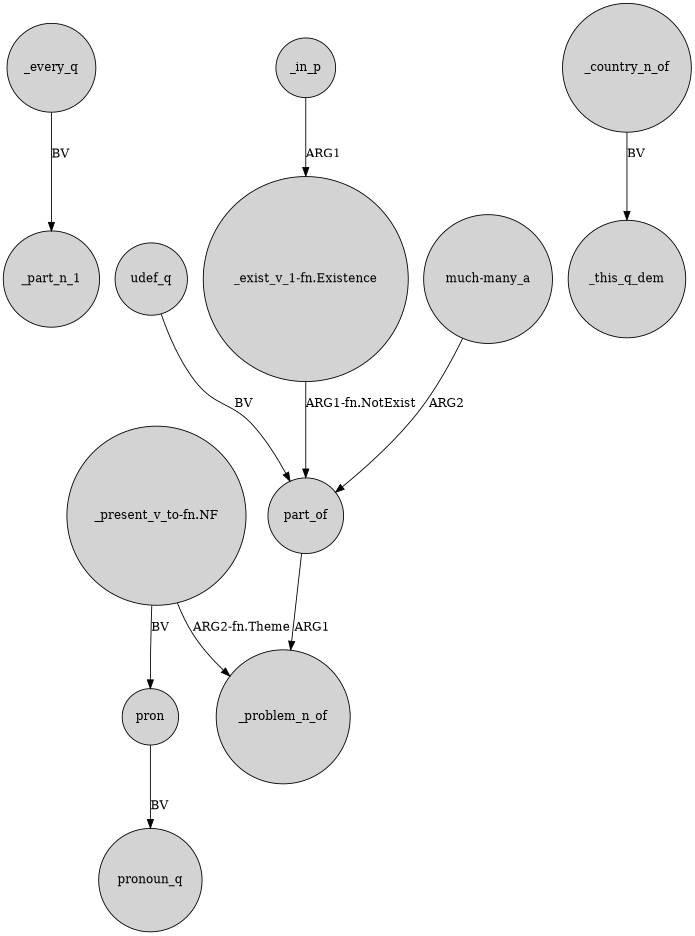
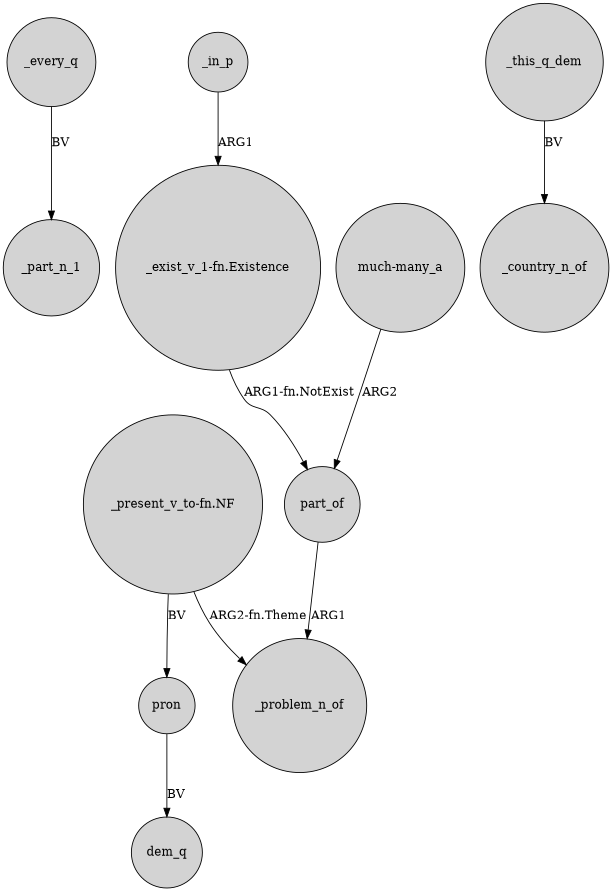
(627, 172) -> (544, 158)
(151, 279) -> none
(150, 880) -> (167, 852)
